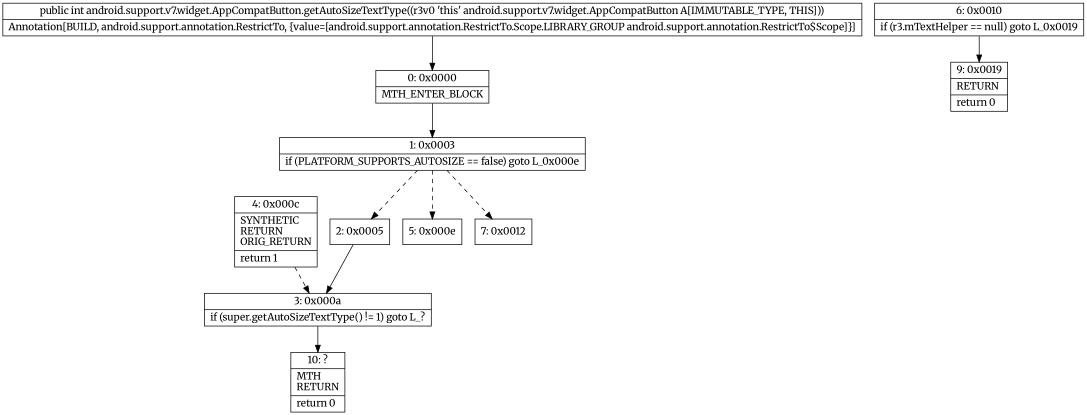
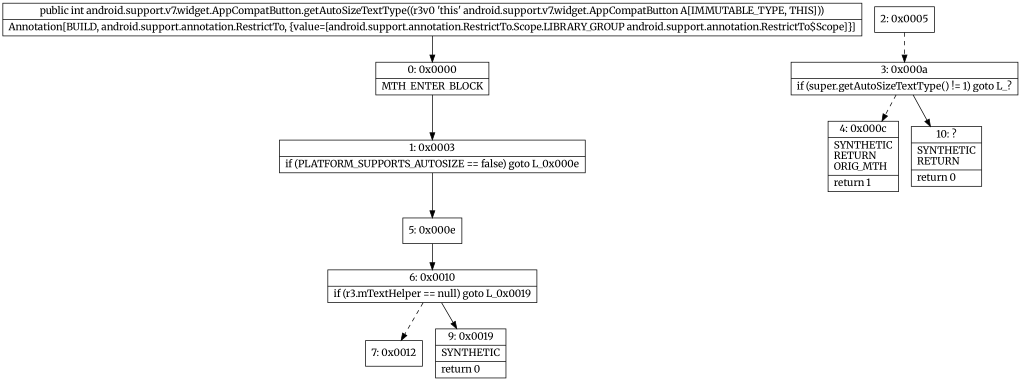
(978, 86) -> (471, 353)
(432, 191) -> (432, 192)
(397, 192) -> none
(467, 192) -> (414, 318)
(276, 242) -> (861, 167)
none -> (432, 253)
(342, 266) -> (905, 44)
(300, 277) -> (891, 105)
(309, 377) -> (946, 151)
